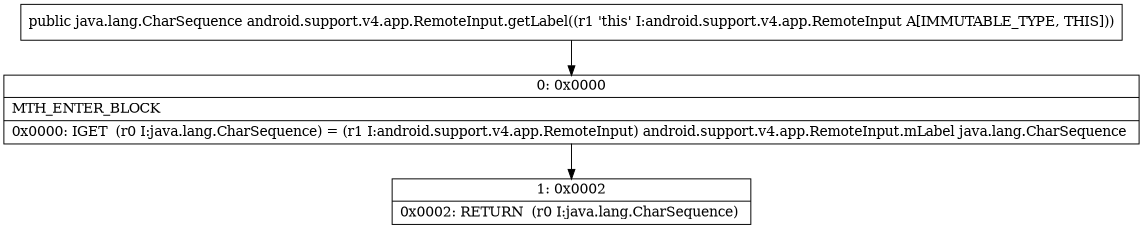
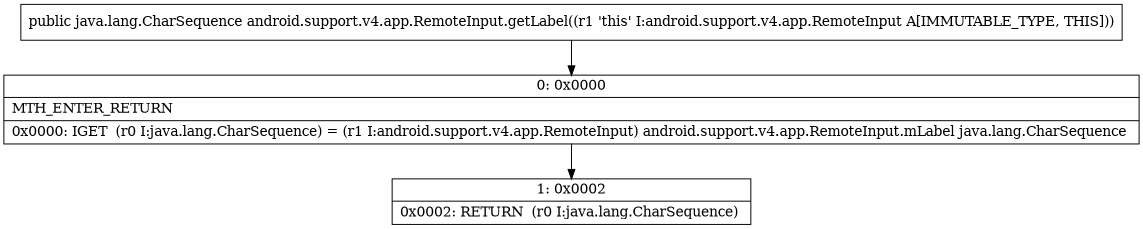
(86, 109) -> (92, 109)
